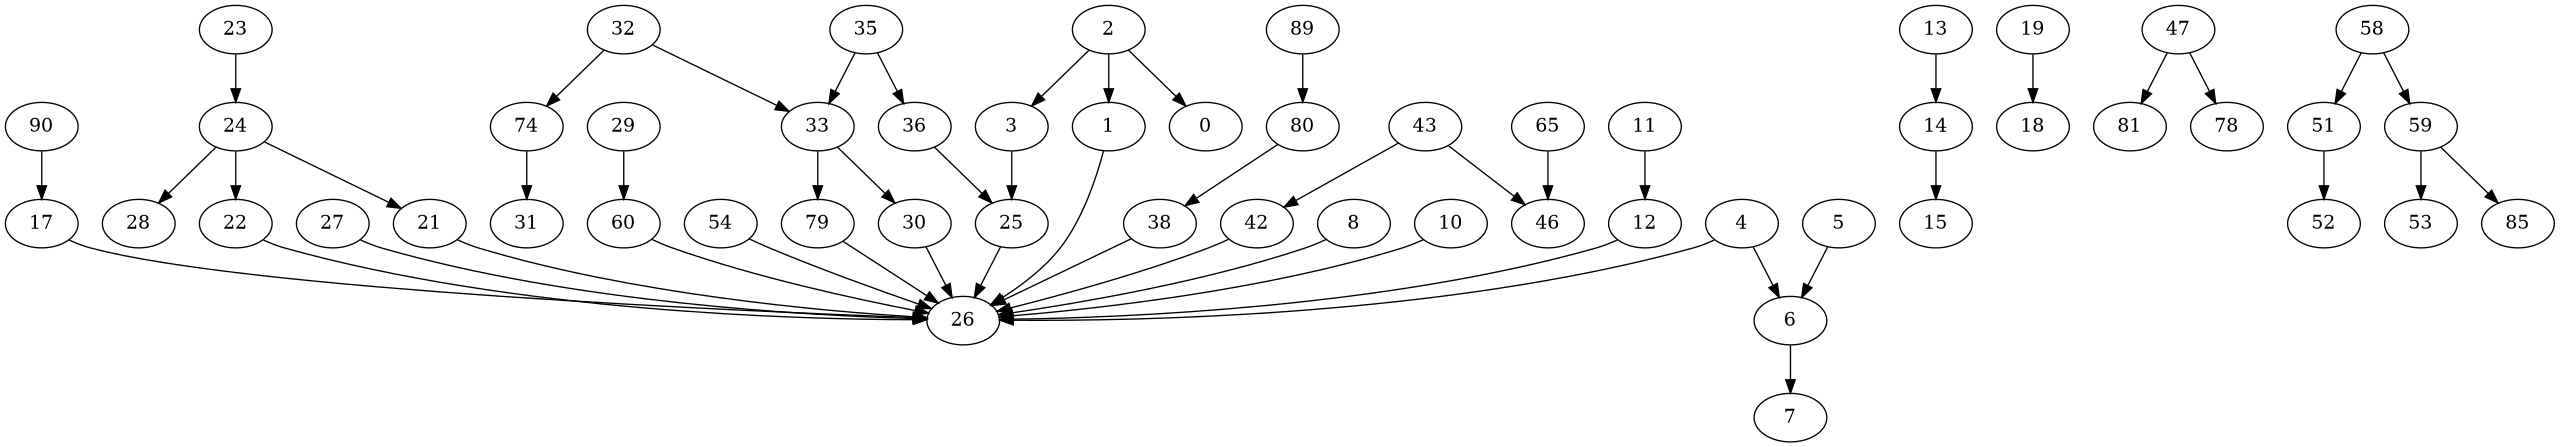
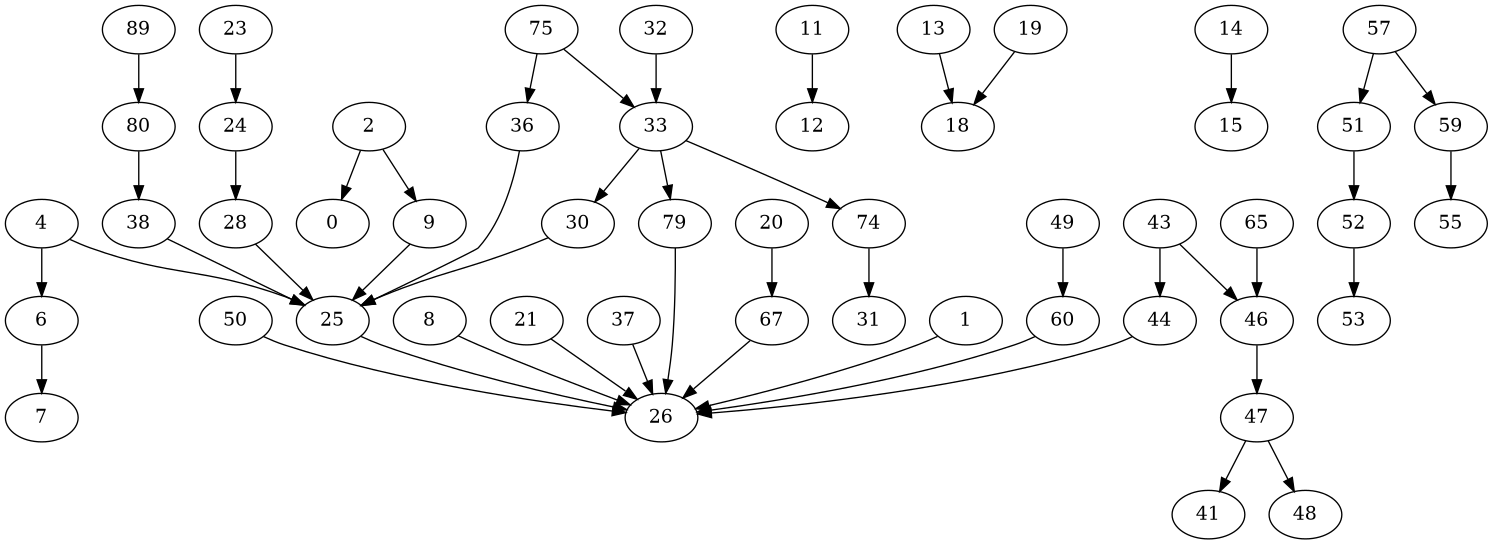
(866, 30) -> (542, 30)
(2372, 30) -> (1380, 30)
(1109, 72) -> none
(1936, 72) -> (944, 72)
(580, 73) -> (757, 171)
(42, 127) -> (772, 224)
(624, 127) -> (1063, 224)
(1012, 127) -> (430, 224)
(2130, 127) -> (1208, 515)
(2227, 127) -> (1305, 515)
(2421, 169) -> (1354, 266)
(326, 172) -> none
(42, 224) -> (772, 321)
(236, 224) -> none
(333, 224) -> (624, 321)
(721, 224) -> (236, 321)
(1257, 224) -> (1160, 321)
(1451, 224) -> none
(1839, 224) -> none
(2518, 224) -> (1451, 224)
(936, 266) -> (461, 269)
none -> (279, 267)
(1068, 269) -> (229, 269)
(1318, 300) -> none
(1367, 304) -> (181, 271)
none -> (1257, 363)
